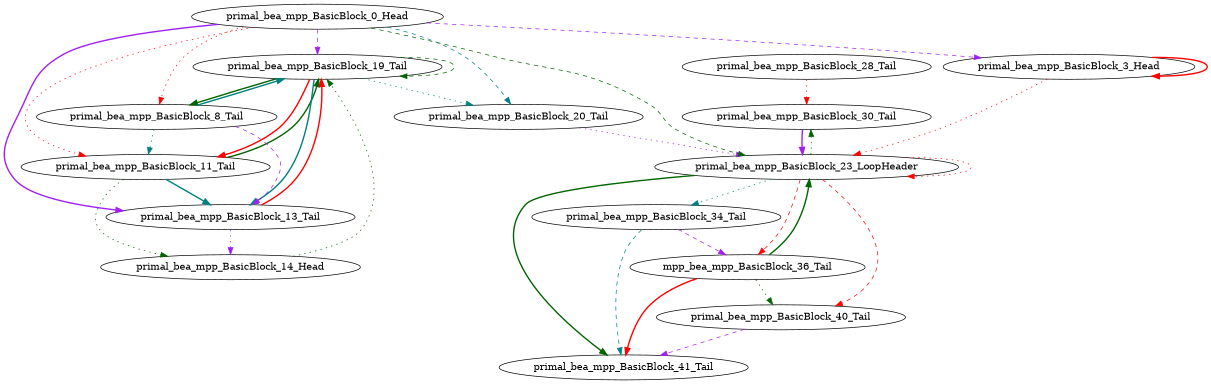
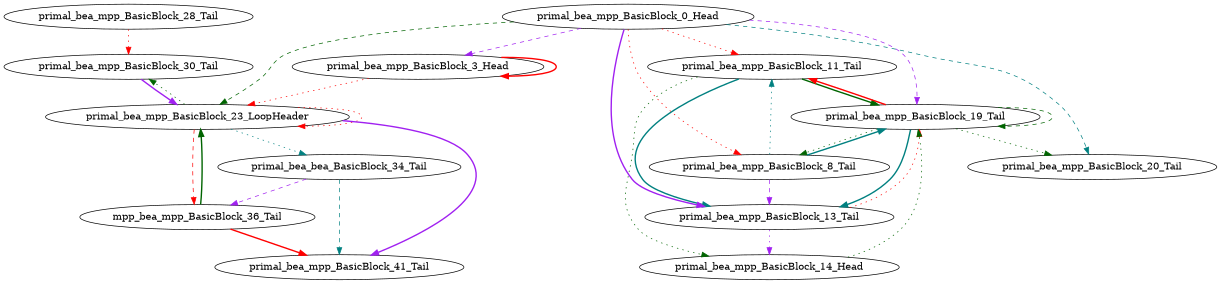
(237, 91) -> (842, 141)
(415, 91) -> (1000, 141)
(658, 141) -> none
(310, 156) -> (897, 184)
(523, 209) -> (473, 164)
(656, 217) -> (339, 167)
(781, 317) -> none
